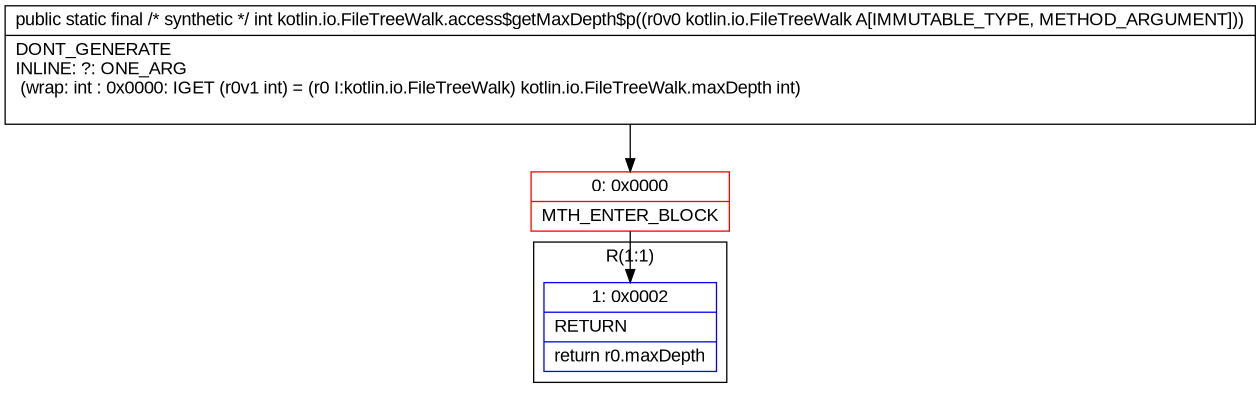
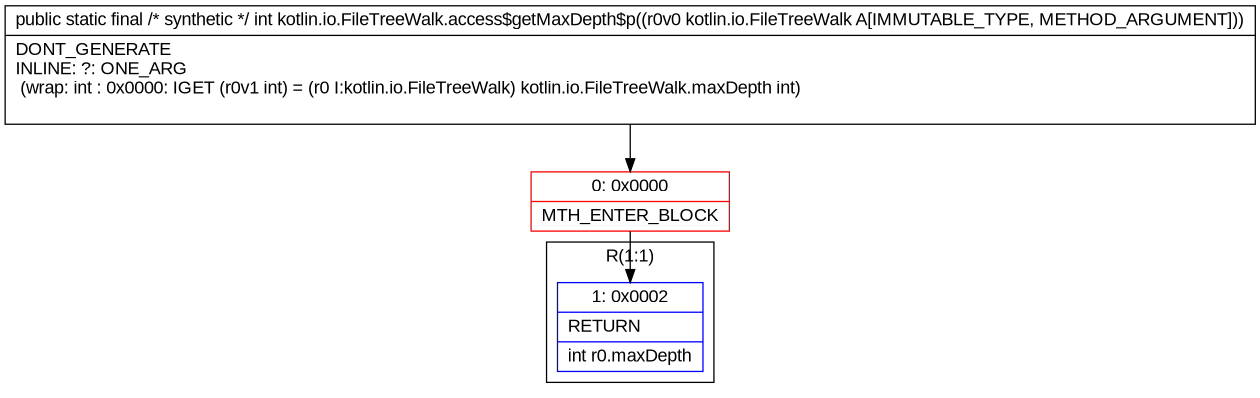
(630, 356) -> (630, 356)
